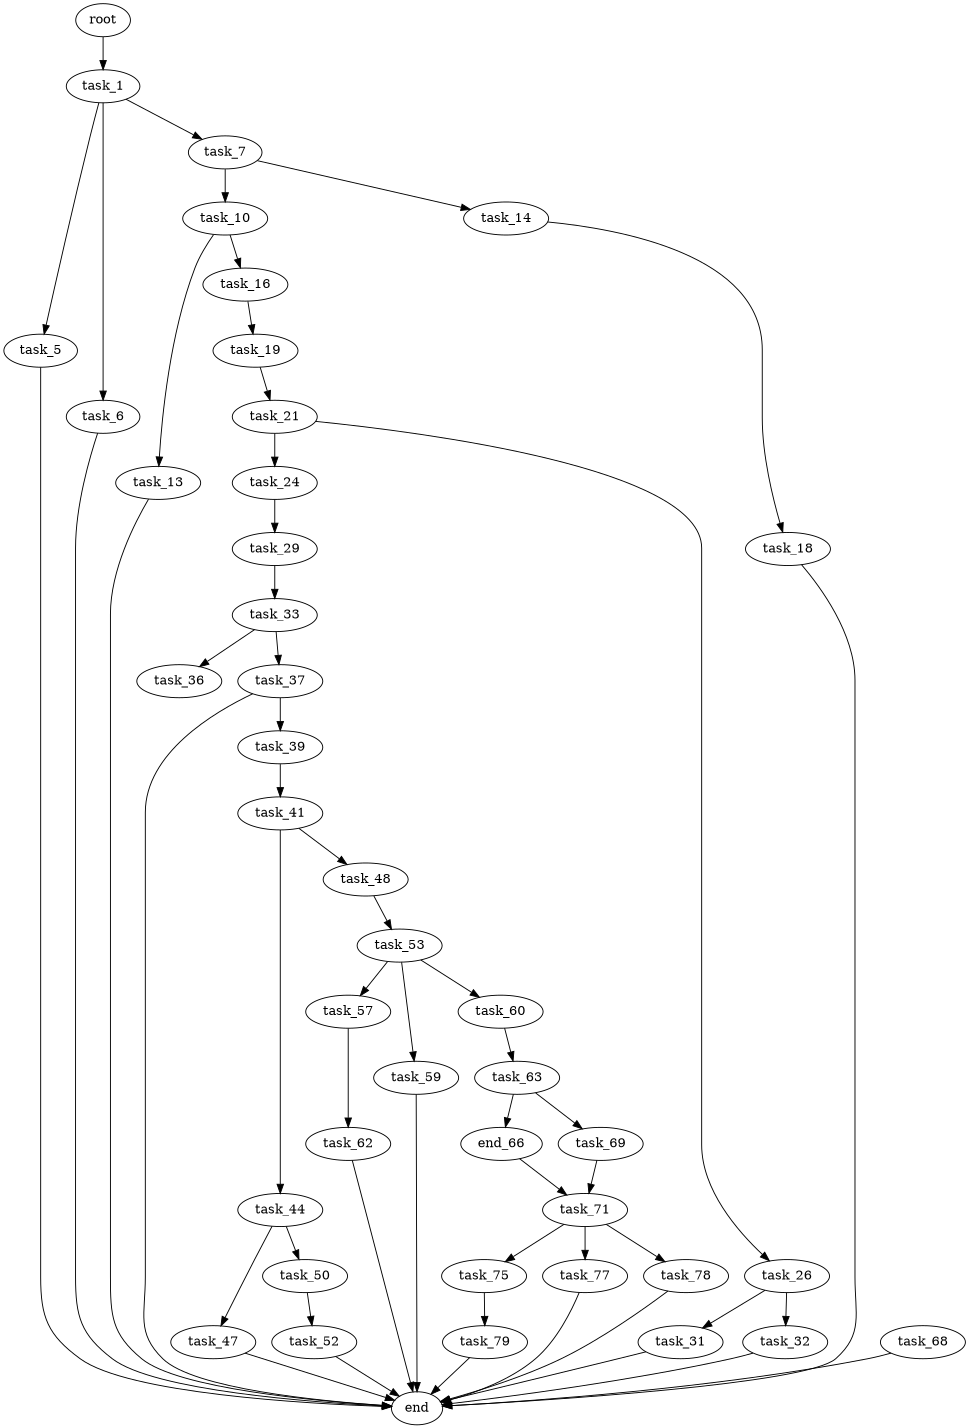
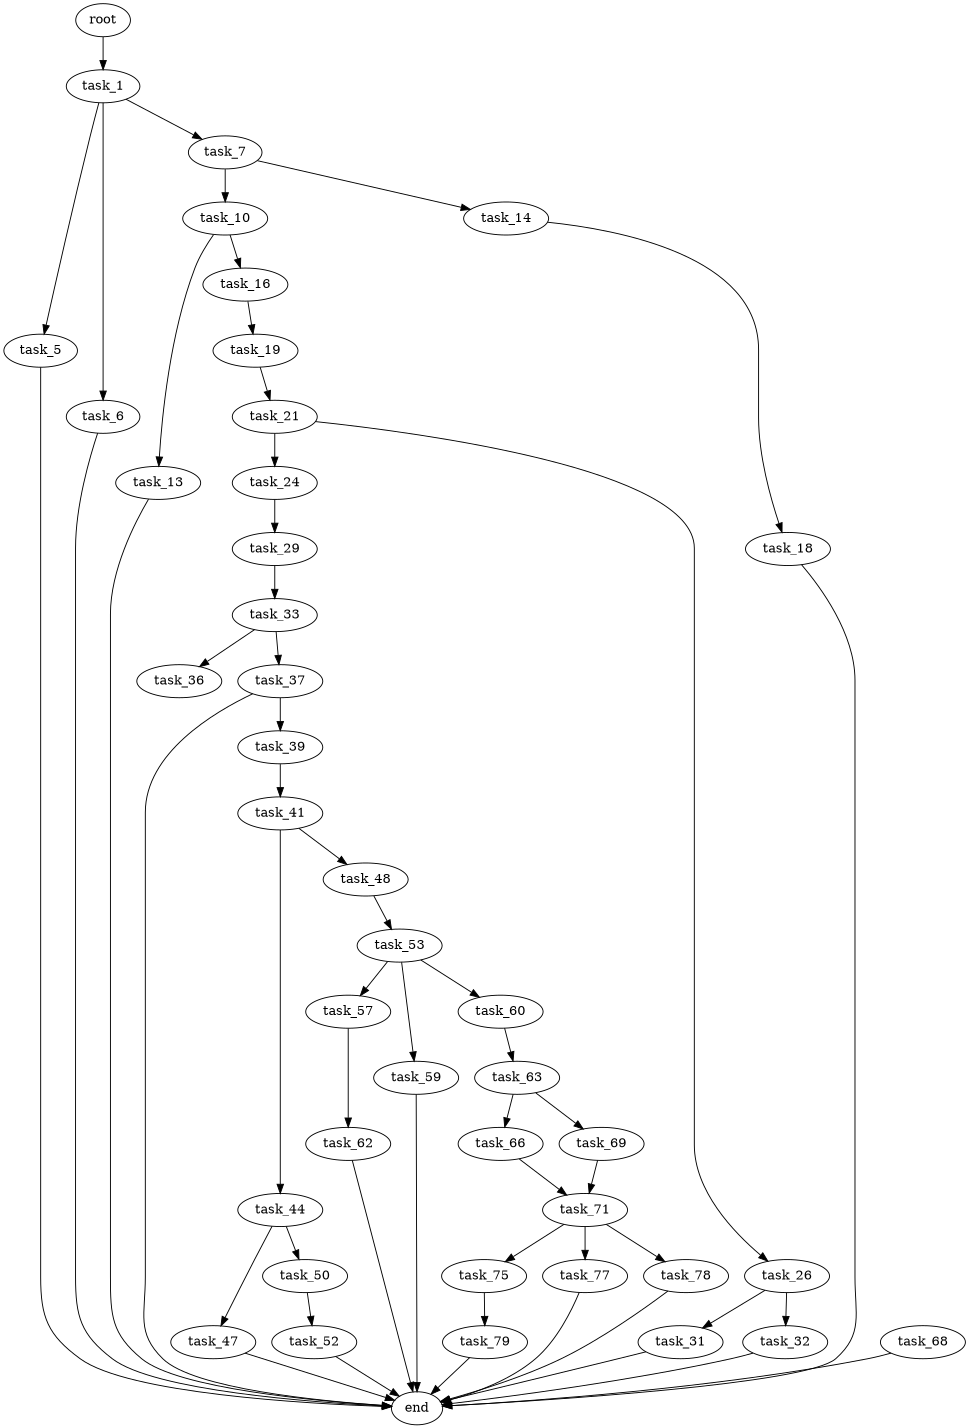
(502, 1144) -> (501, 1144)
